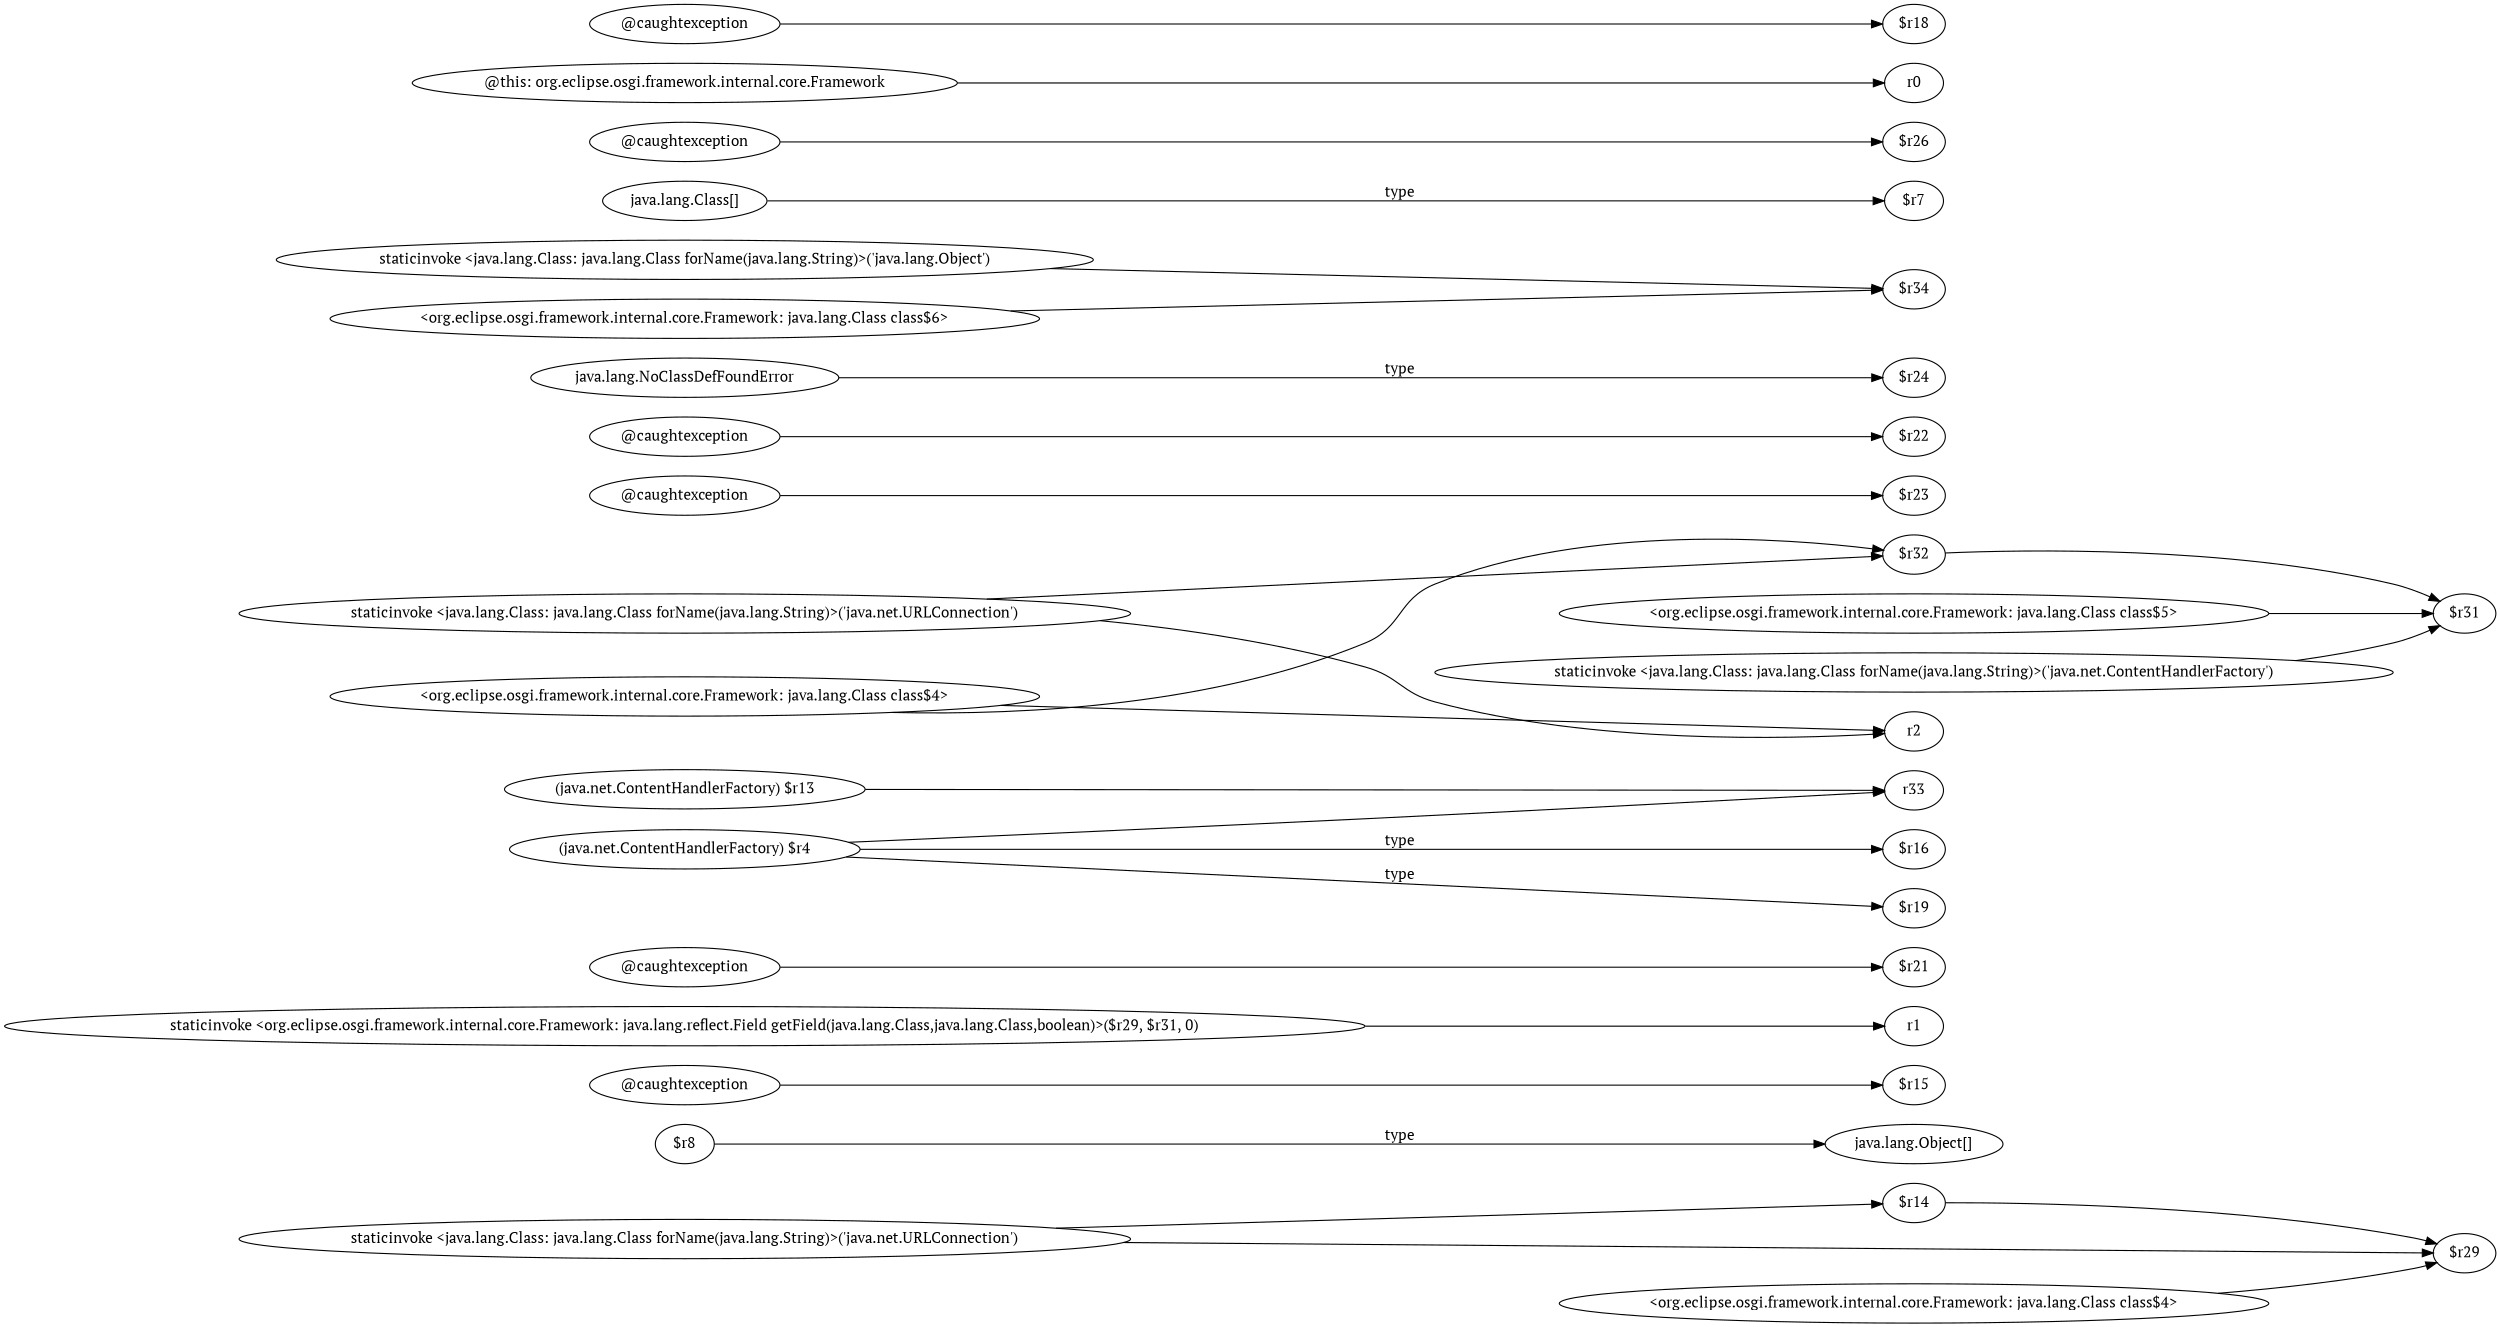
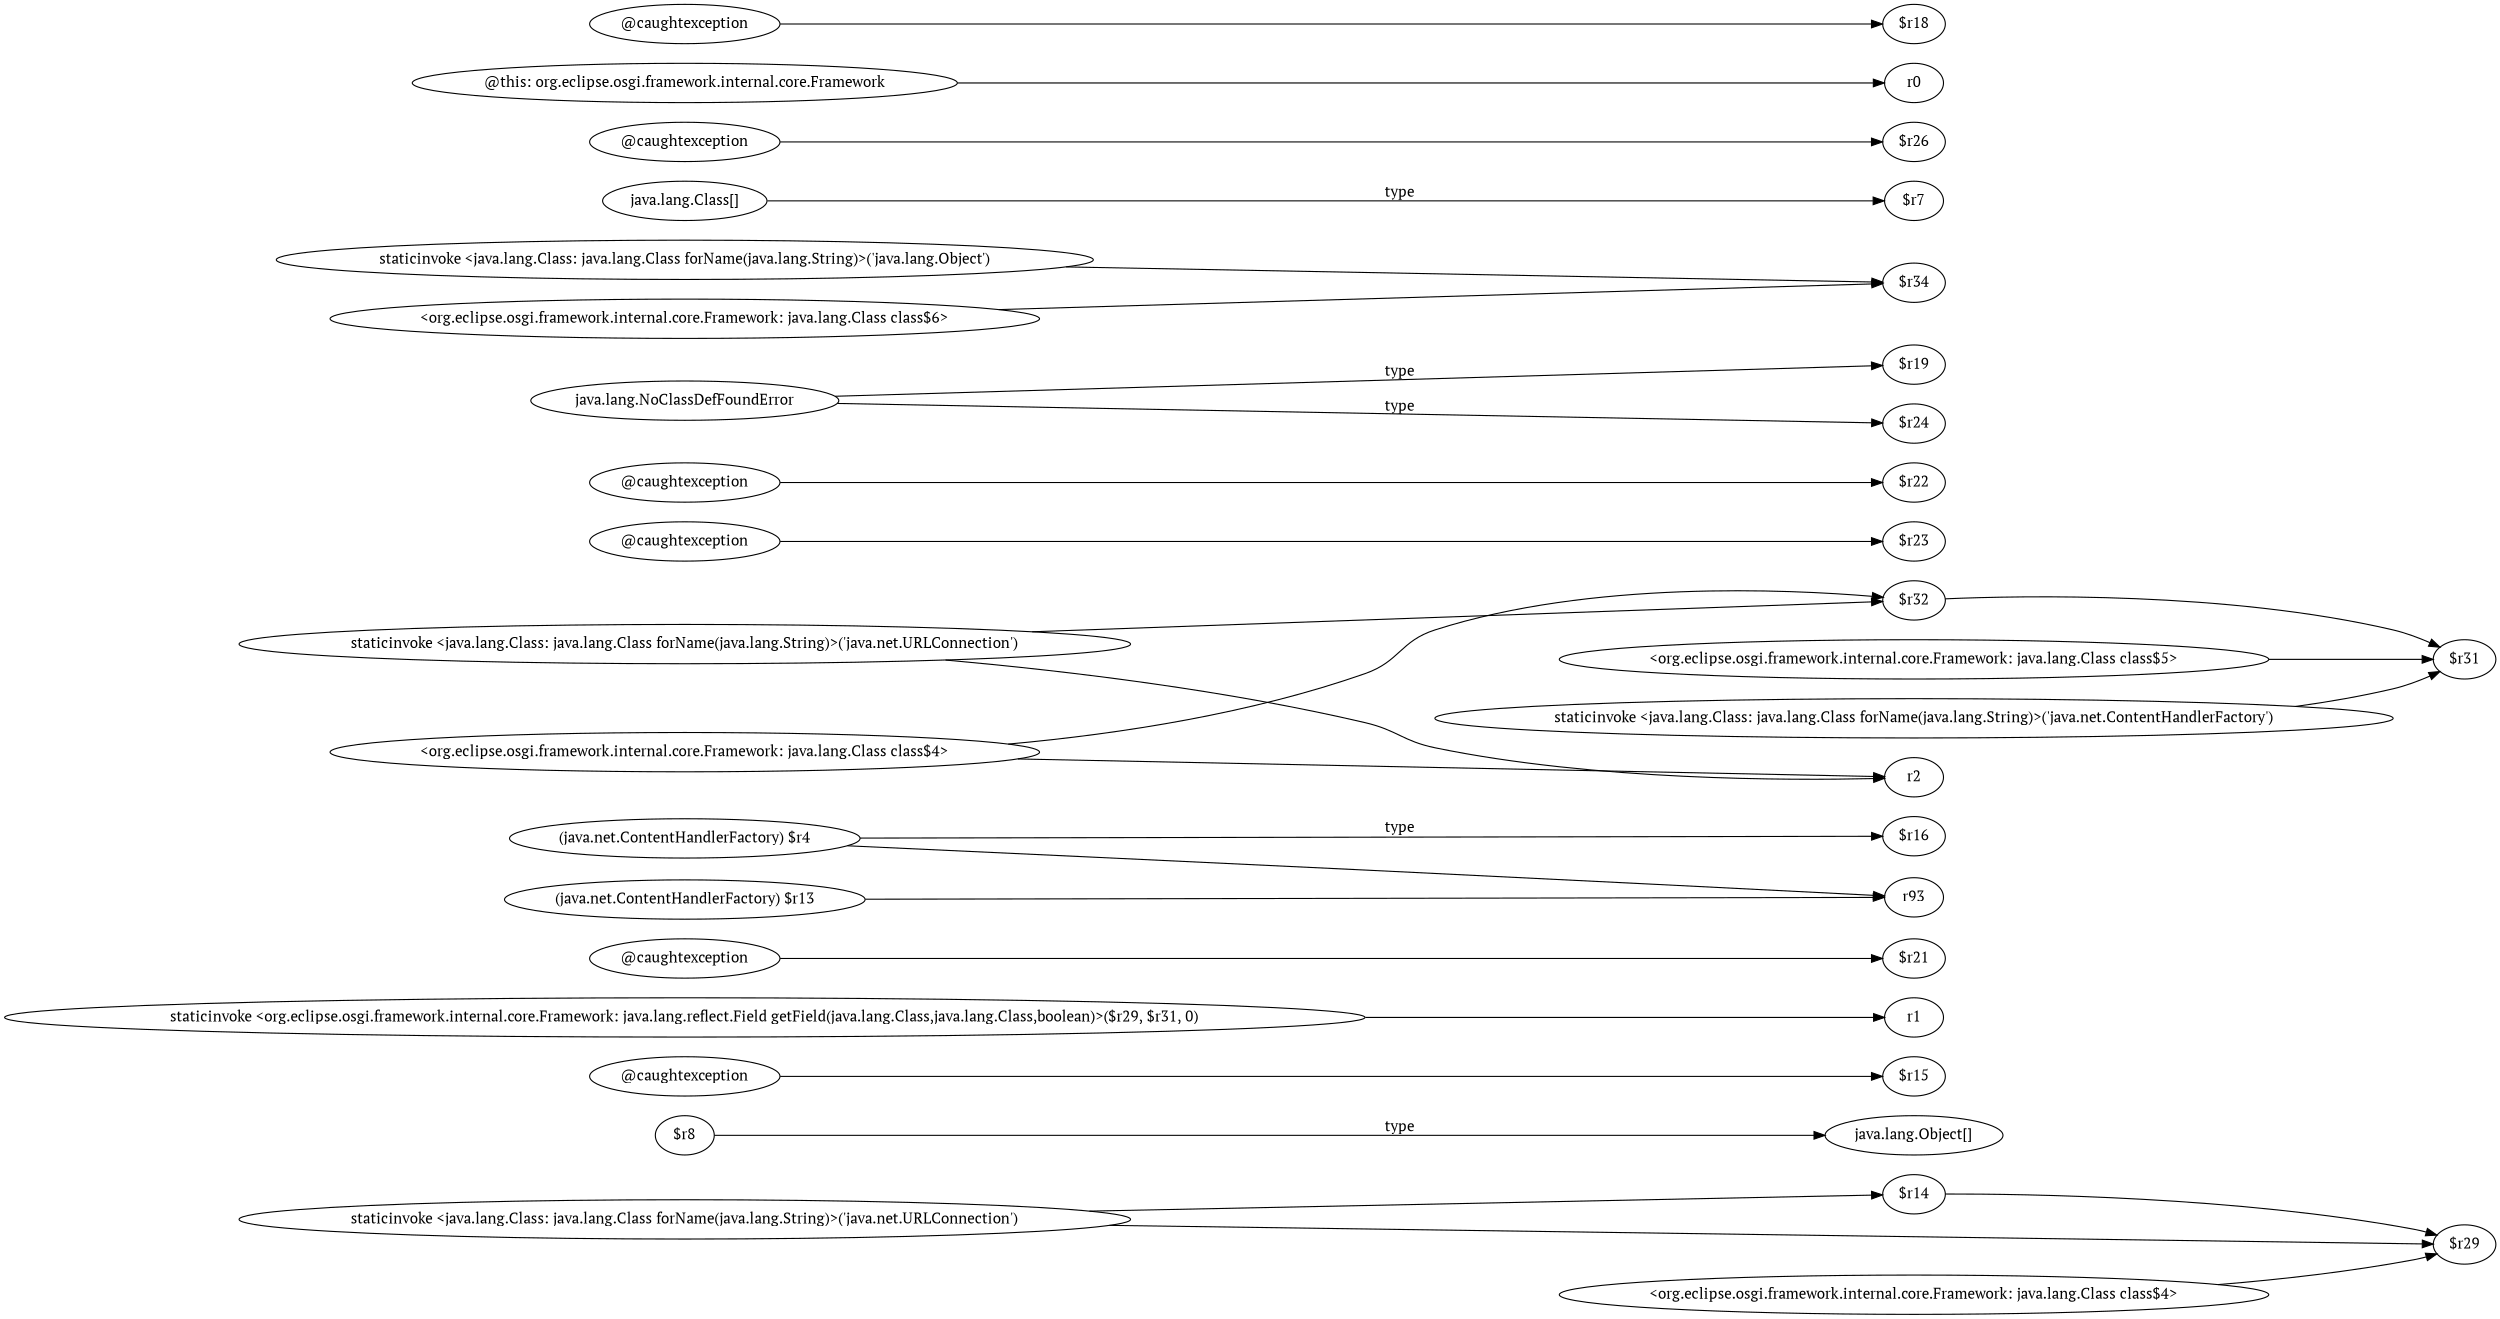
(1914, 790) -> (1914, 897)
(1359, 882) -> (1353, 381)
